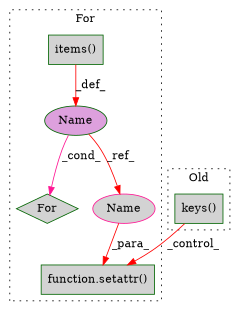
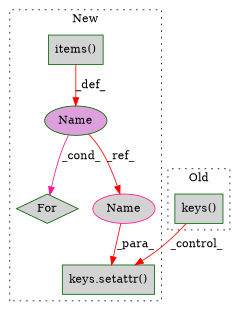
(86, 19) -> (86, 19)
(98, 280) -> (108, 280)
